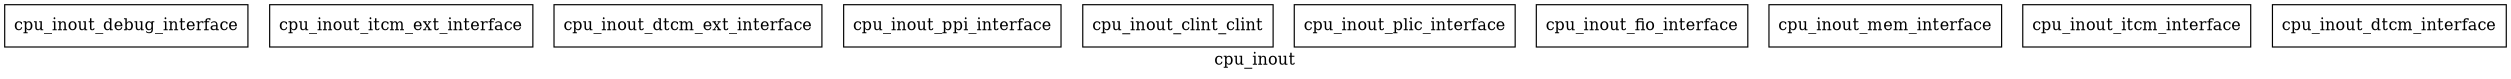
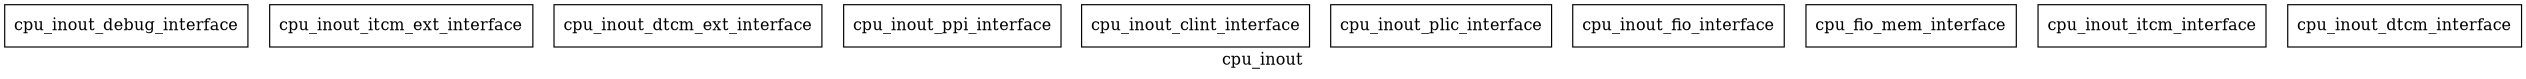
(1178, 26) -> (1196, 26)
(1885, 26) -> (1911, 26)
